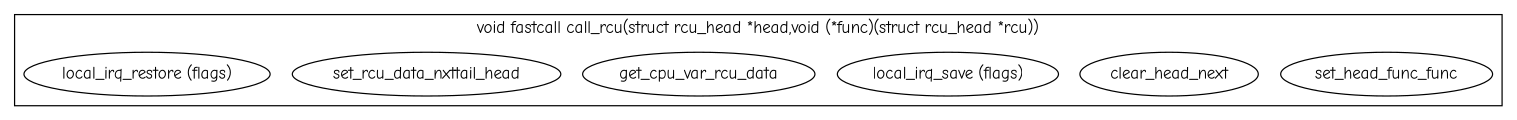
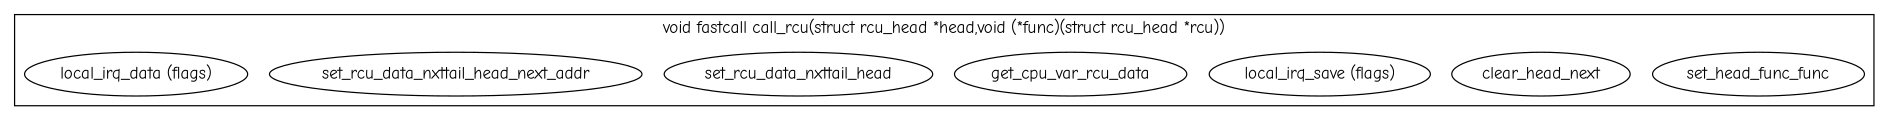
(147, 74) -> (136, 74)
none -> (456, 74)
